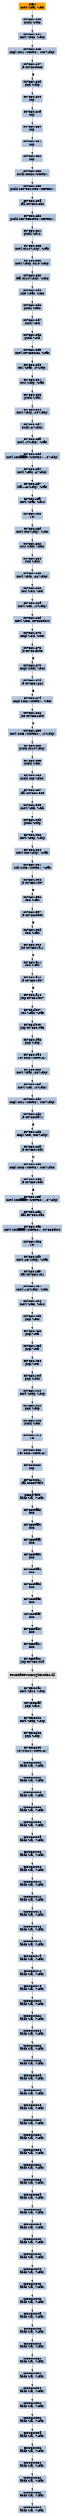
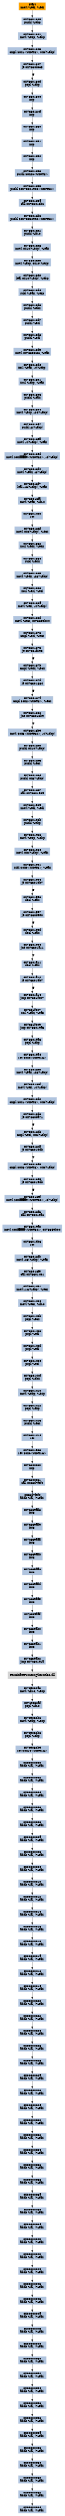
none -> (32, 1845)
